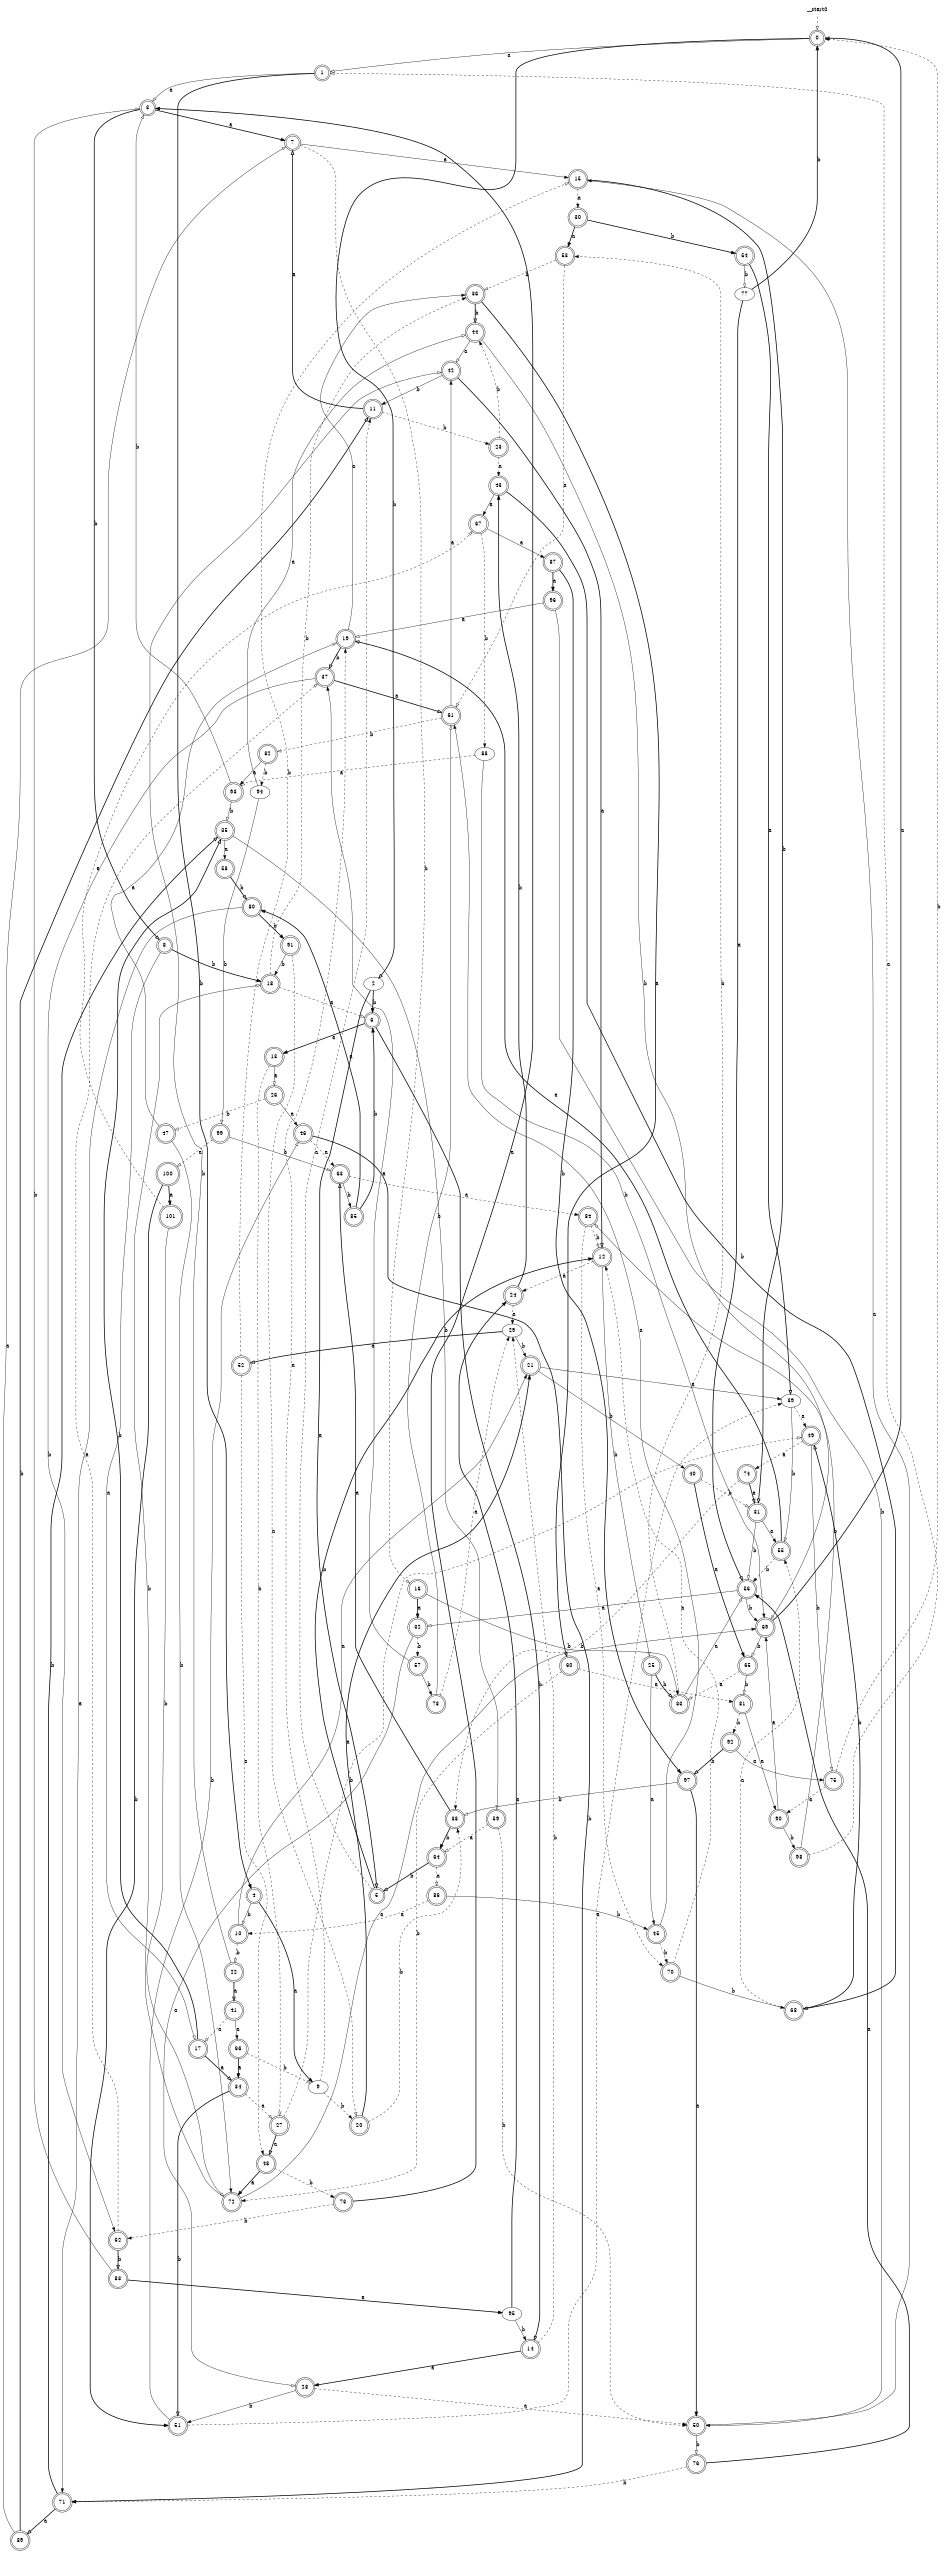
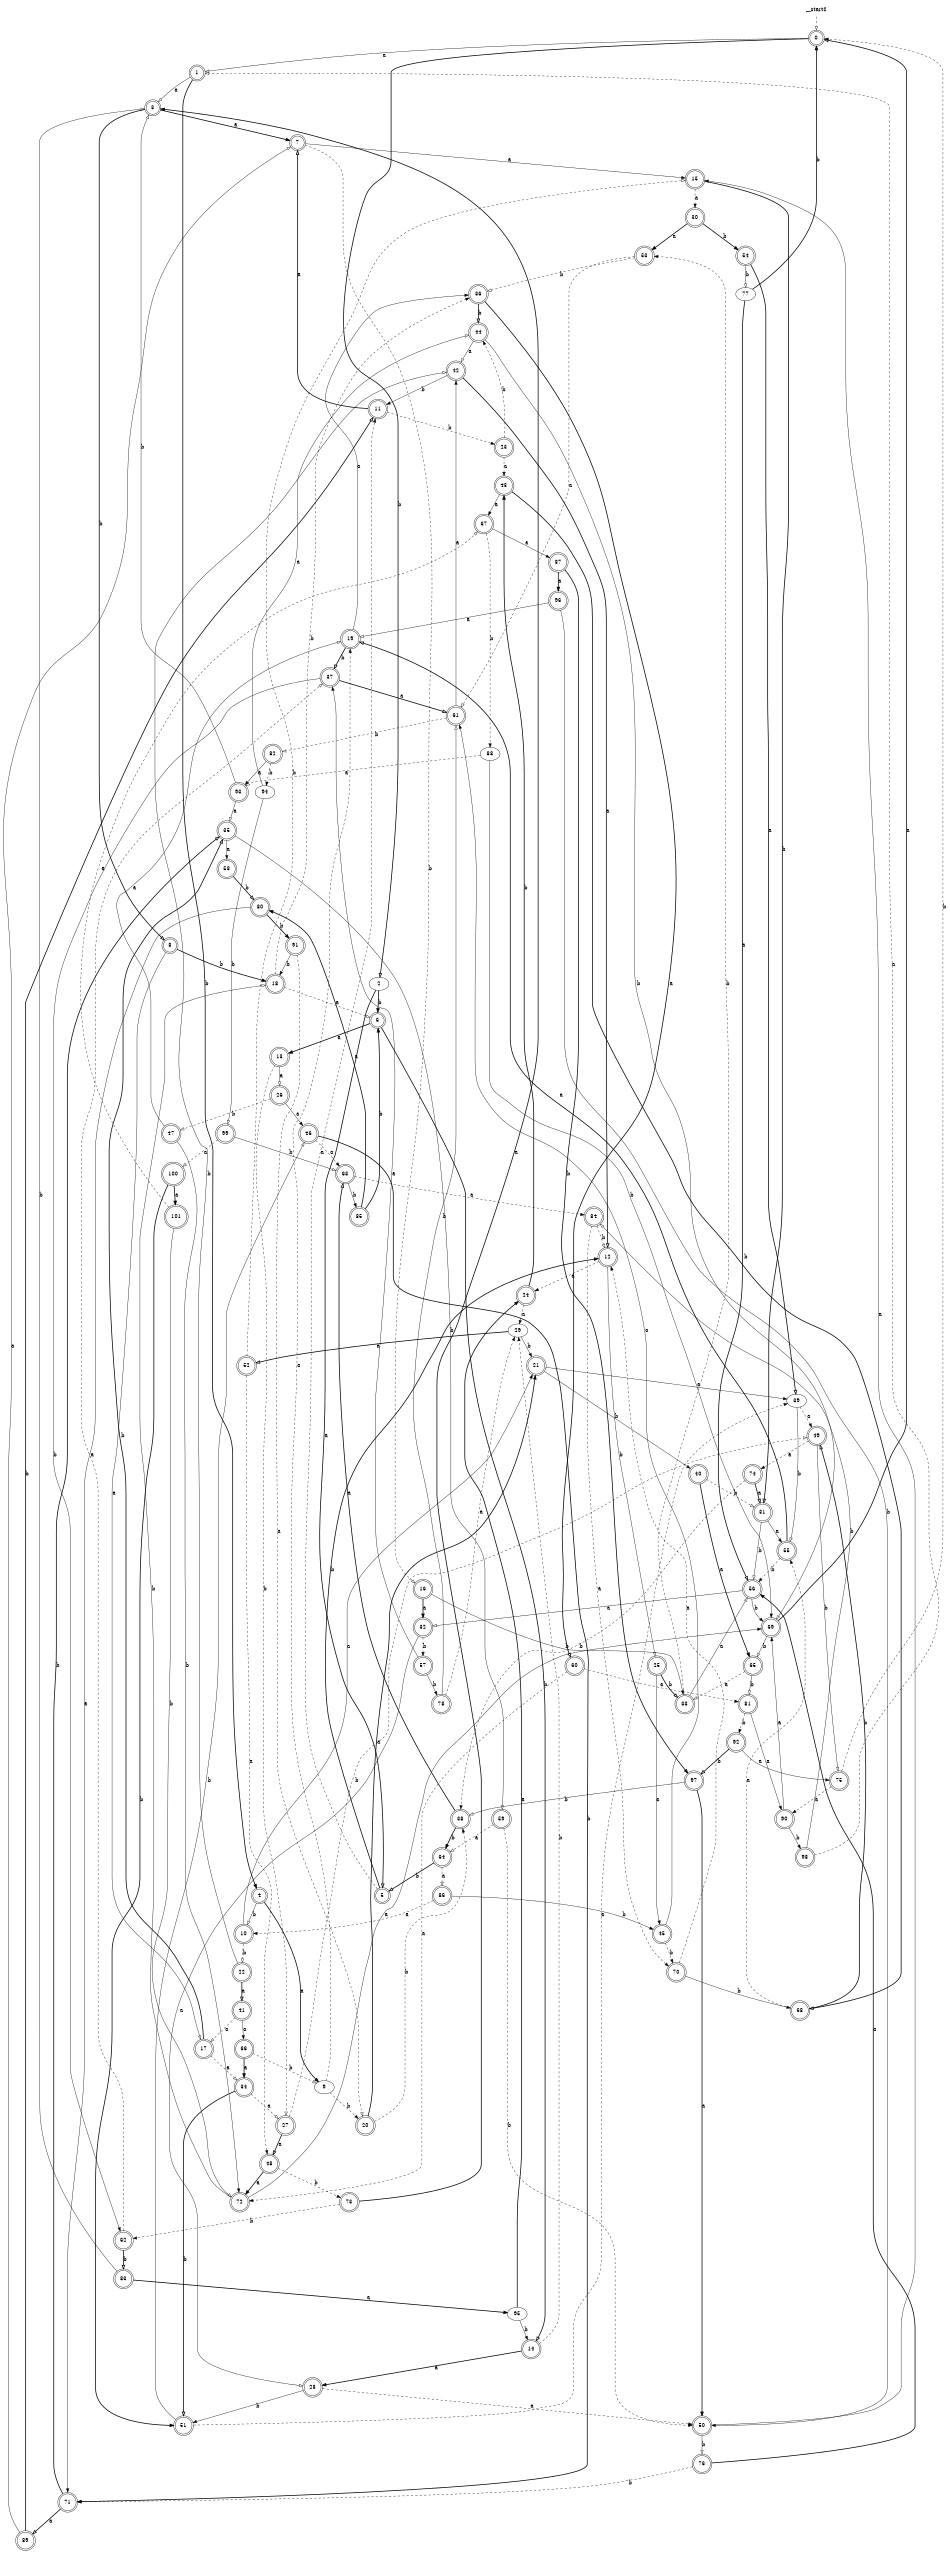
(232, 811) -> (235, 811)
(418, 1934) -> (424, 1934)
(217, 2067) -> (222, 2067)
